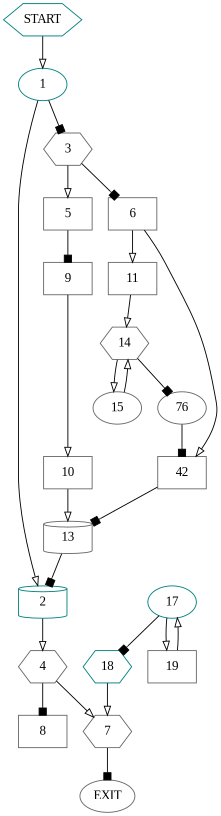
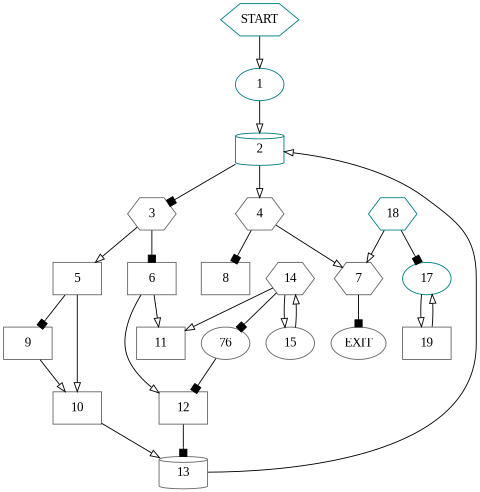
(53, 112) -> (206, 181)
(129, 307) -> (233, 307)
none -> (77, 339)
(182, 473) -> (183, 408)
(57, 566) -> (474, 353)
(143, 631) -> (408, 243)
